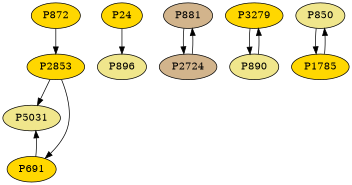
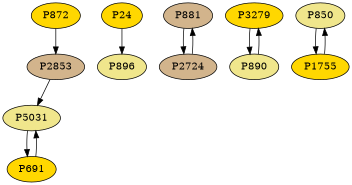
(56, 67) -> (56, 67)
(320, 67) -> (320, 67)
(69, 119) -> (27, 140)
